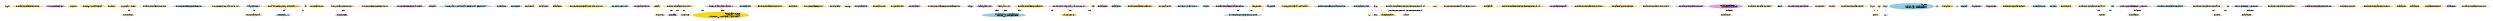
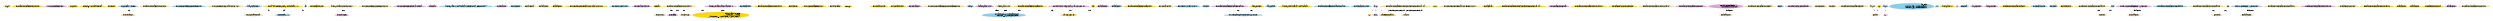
(128, 6) -> (128, 6)
(861, 6) -> none
(253, 10) -> (268, 11)
